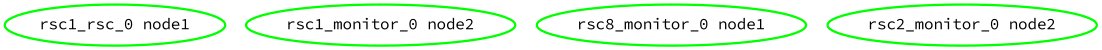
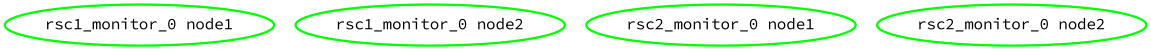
(115, 25) -> (139, 25)
(671, 25) -> (721, 25)
